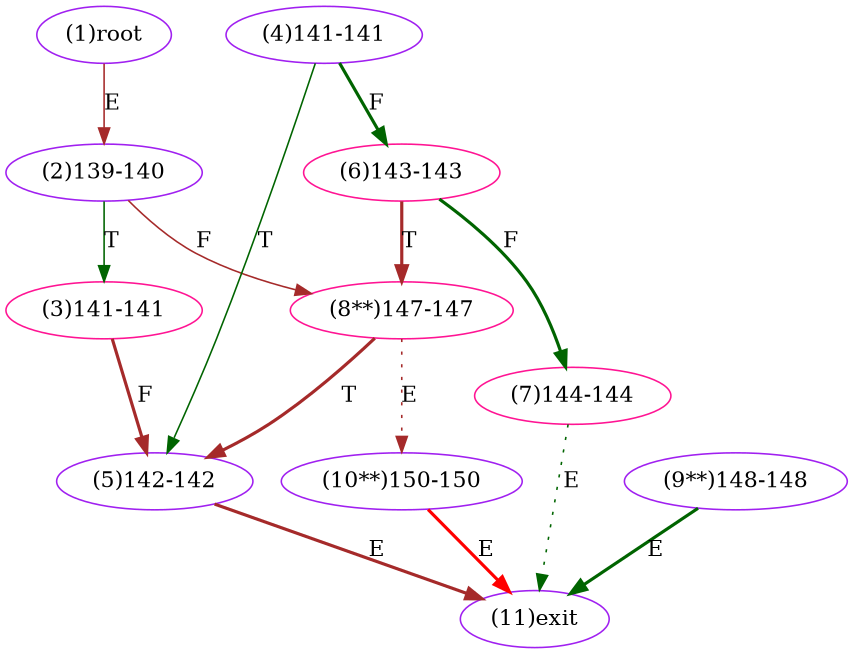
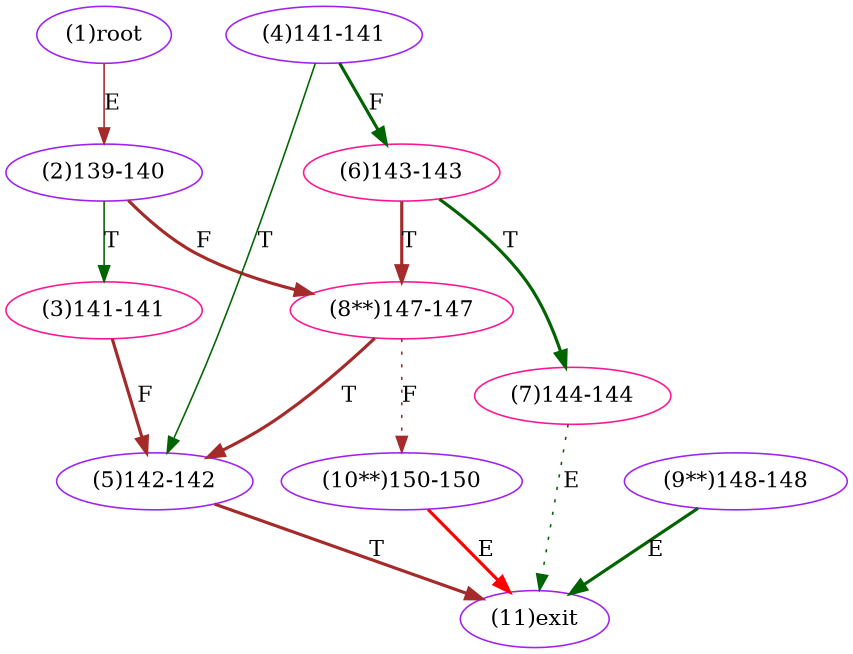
(511, 241) -> (511, 241)
(205, 258) -> (205, 258)
(410, 396) -> (410, 396)
(377, 550) -> (377, 550)
